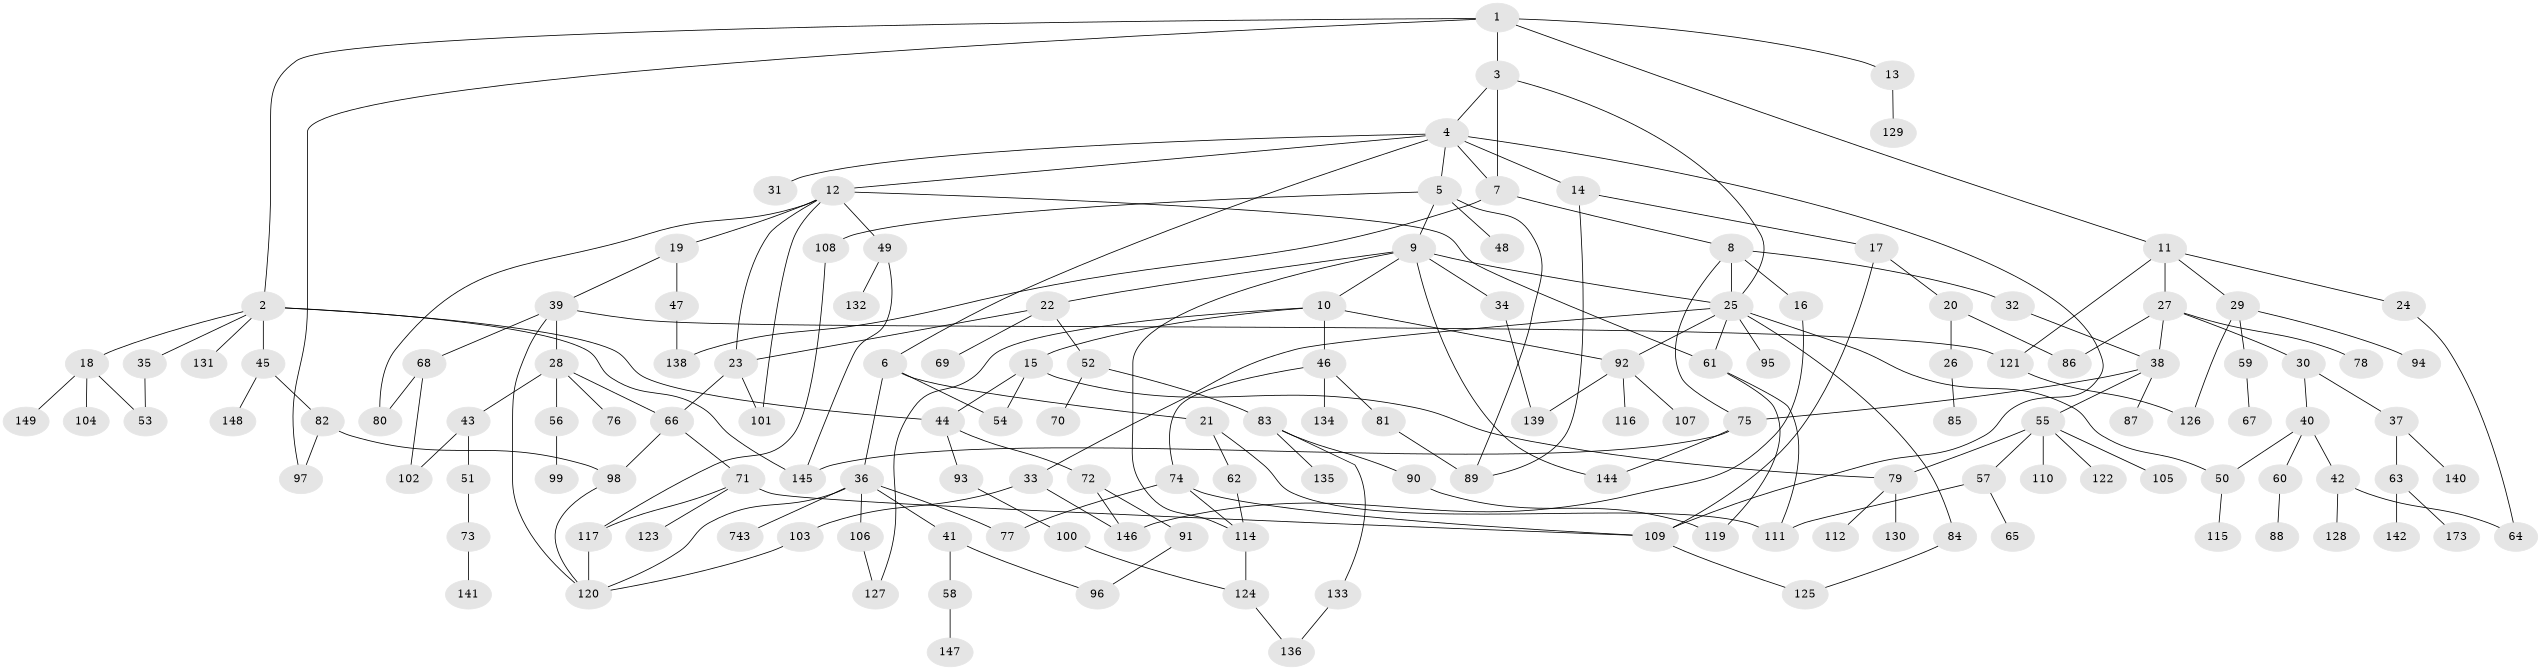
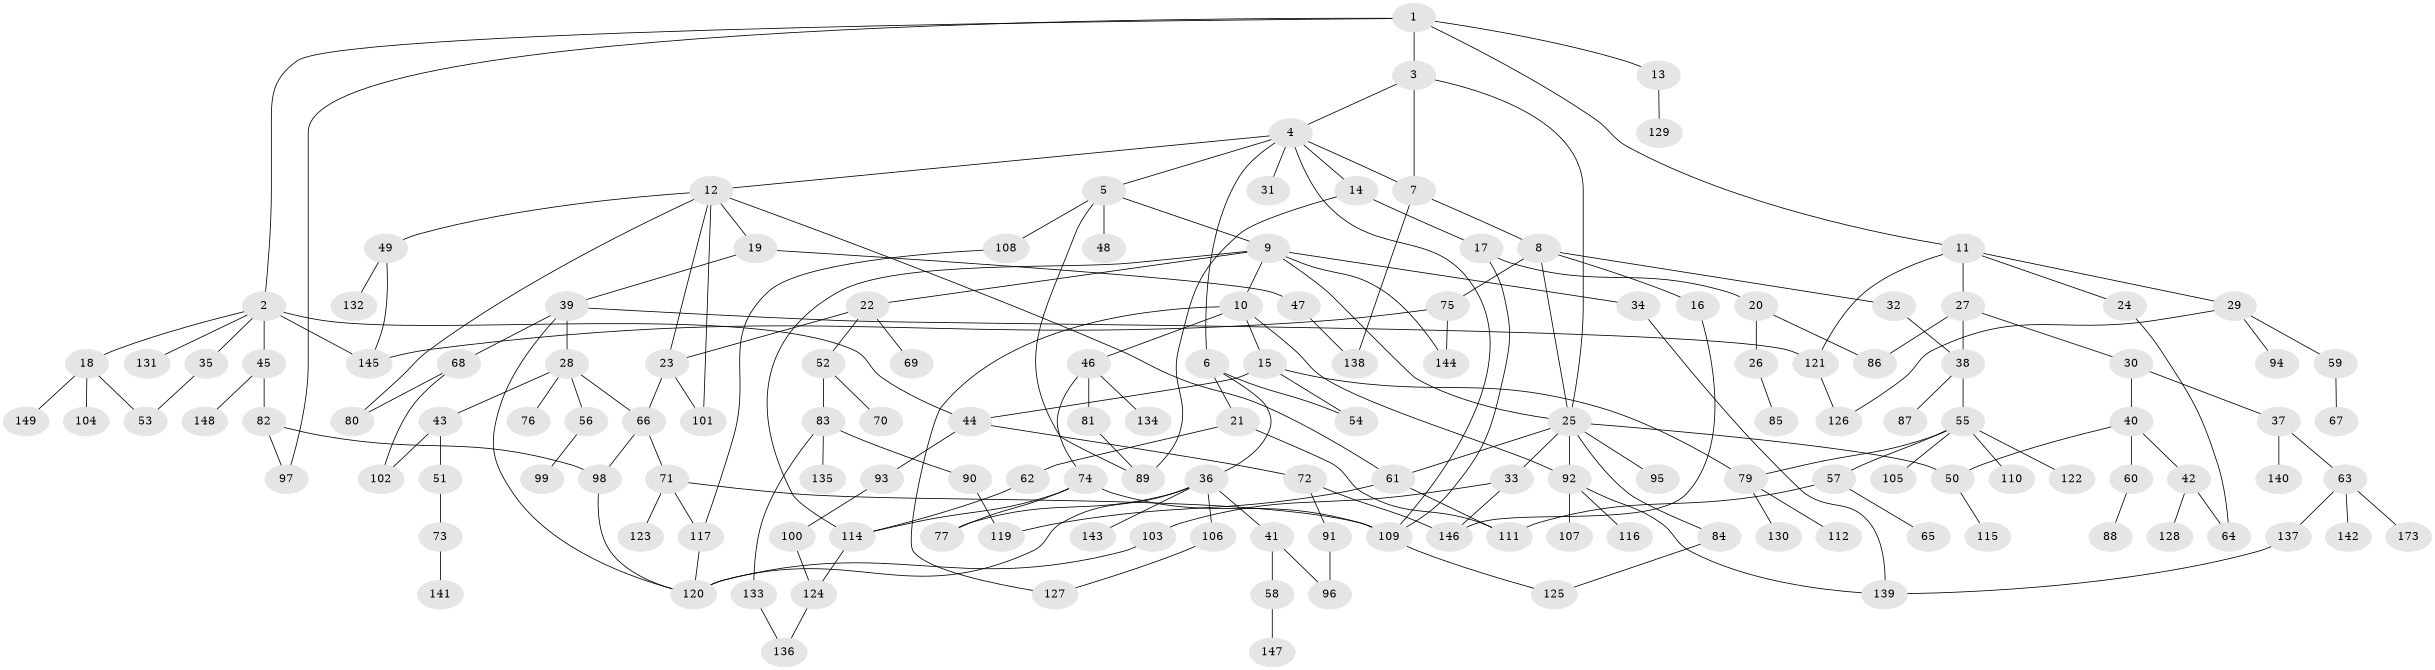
(2361, 364) -> none
(1962, 398) -> none
(740, 537) -> (1093, 537)
none -> (2288, 537)
